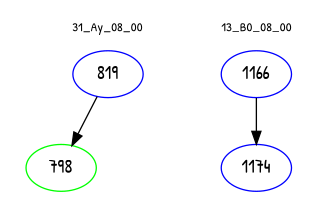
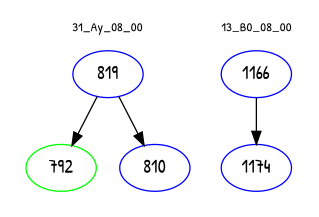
(61, 168) -> (61, 168)
none -> (155, 168)
